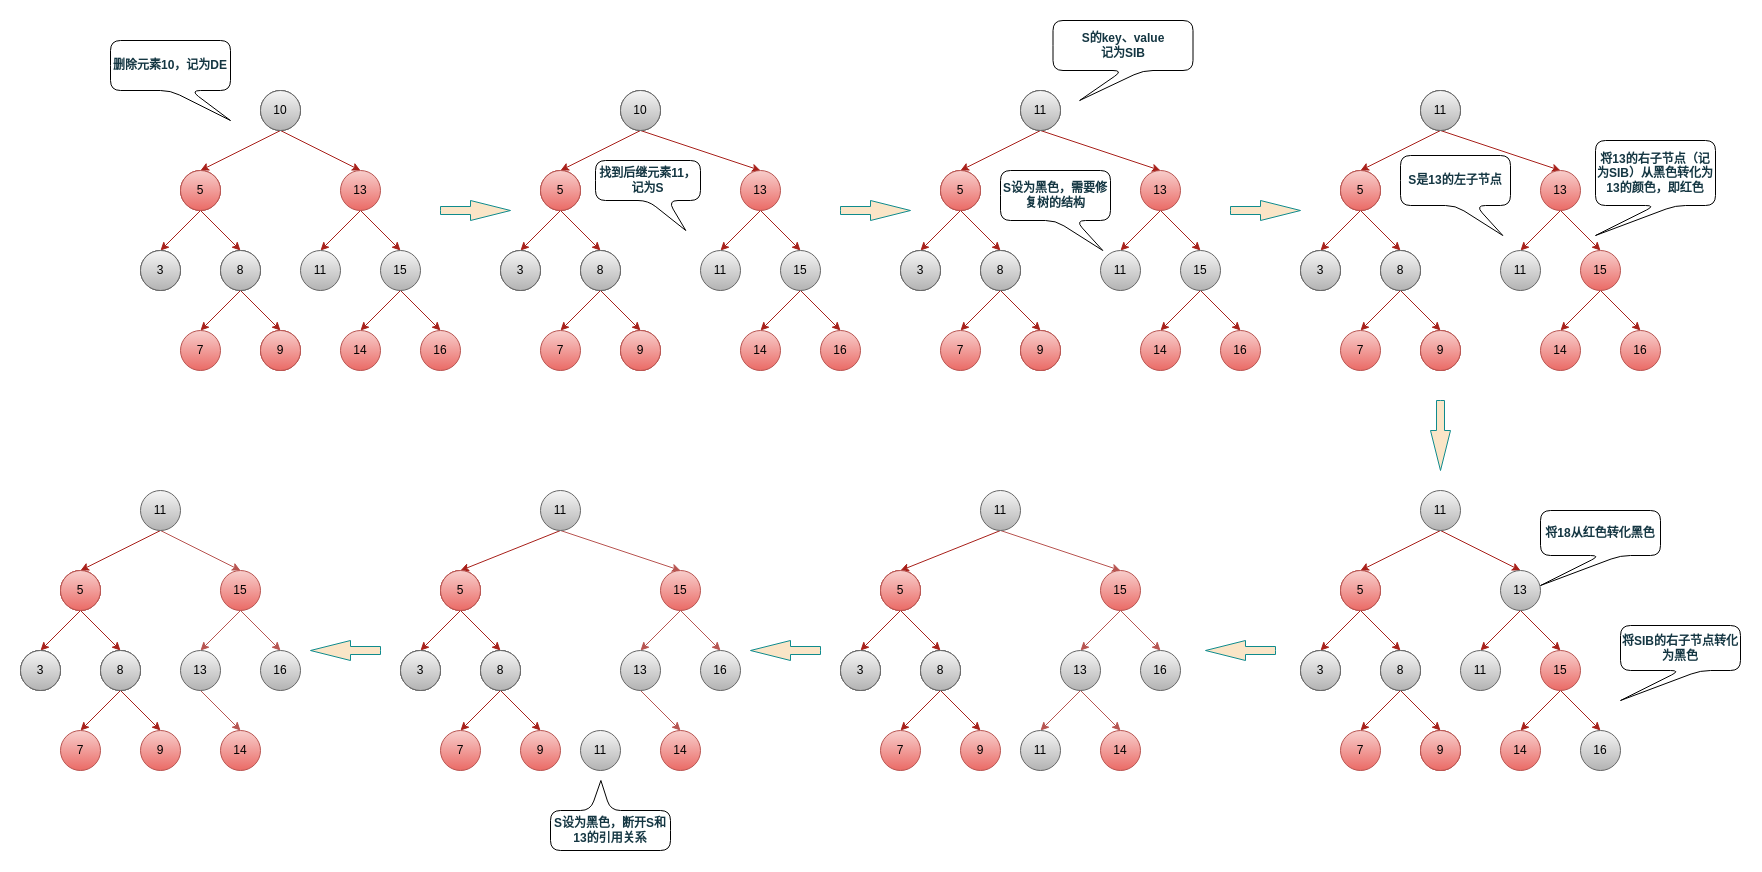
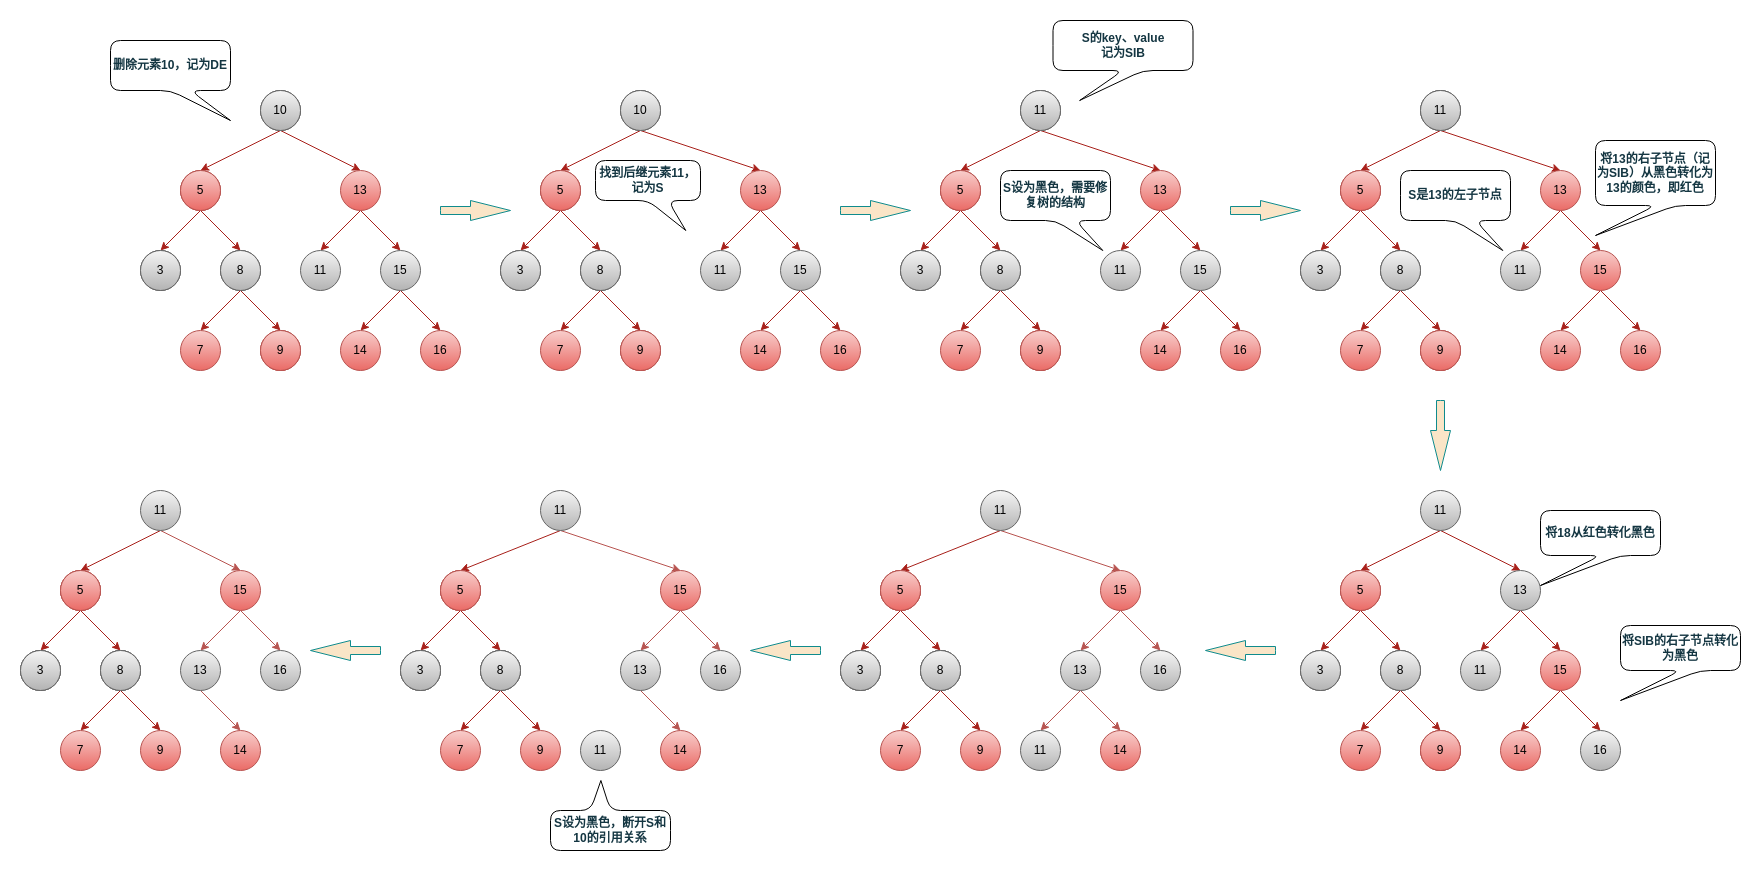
(1456, 196) -> (1456, 211)
(611, 831) -> (611, 831)
